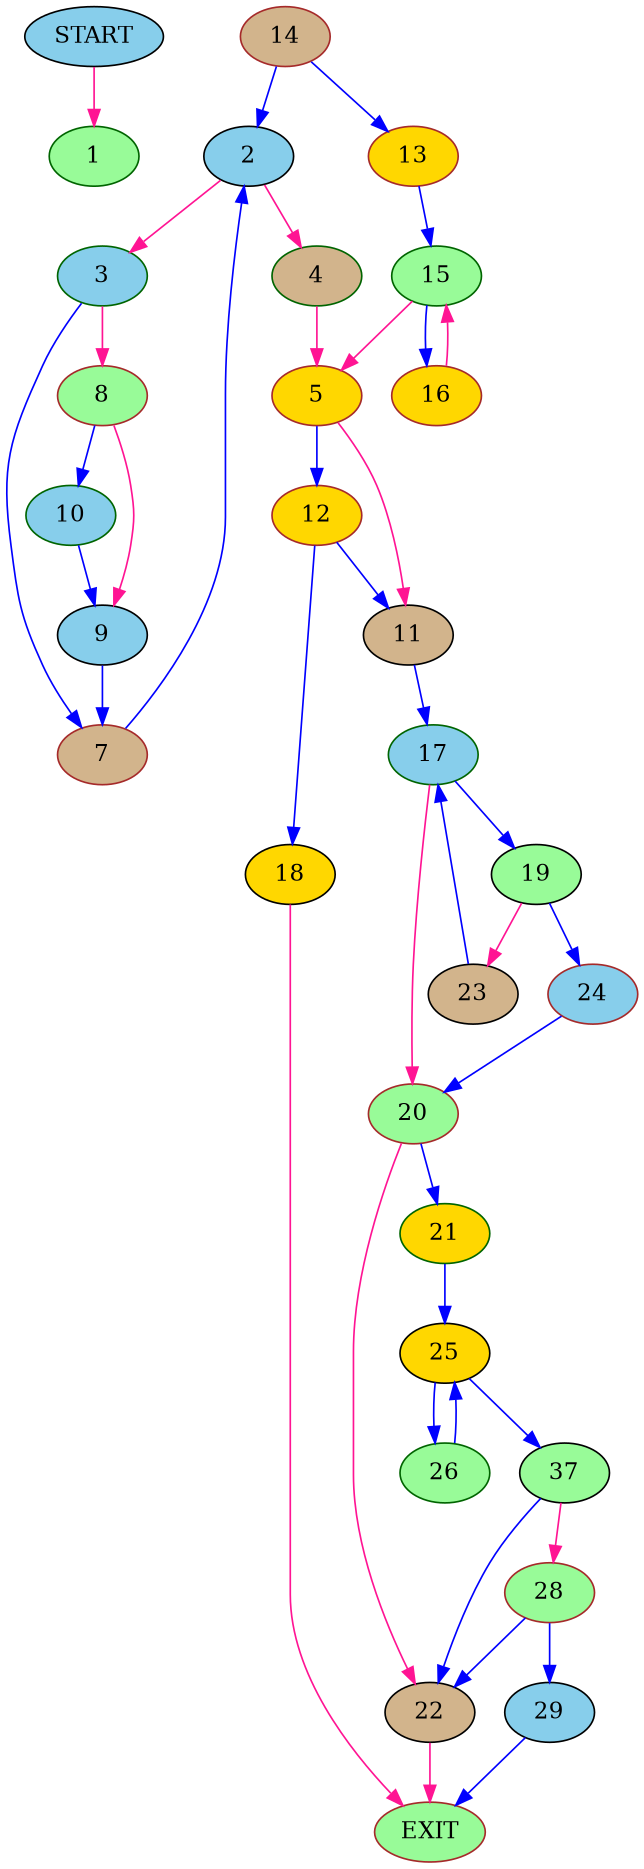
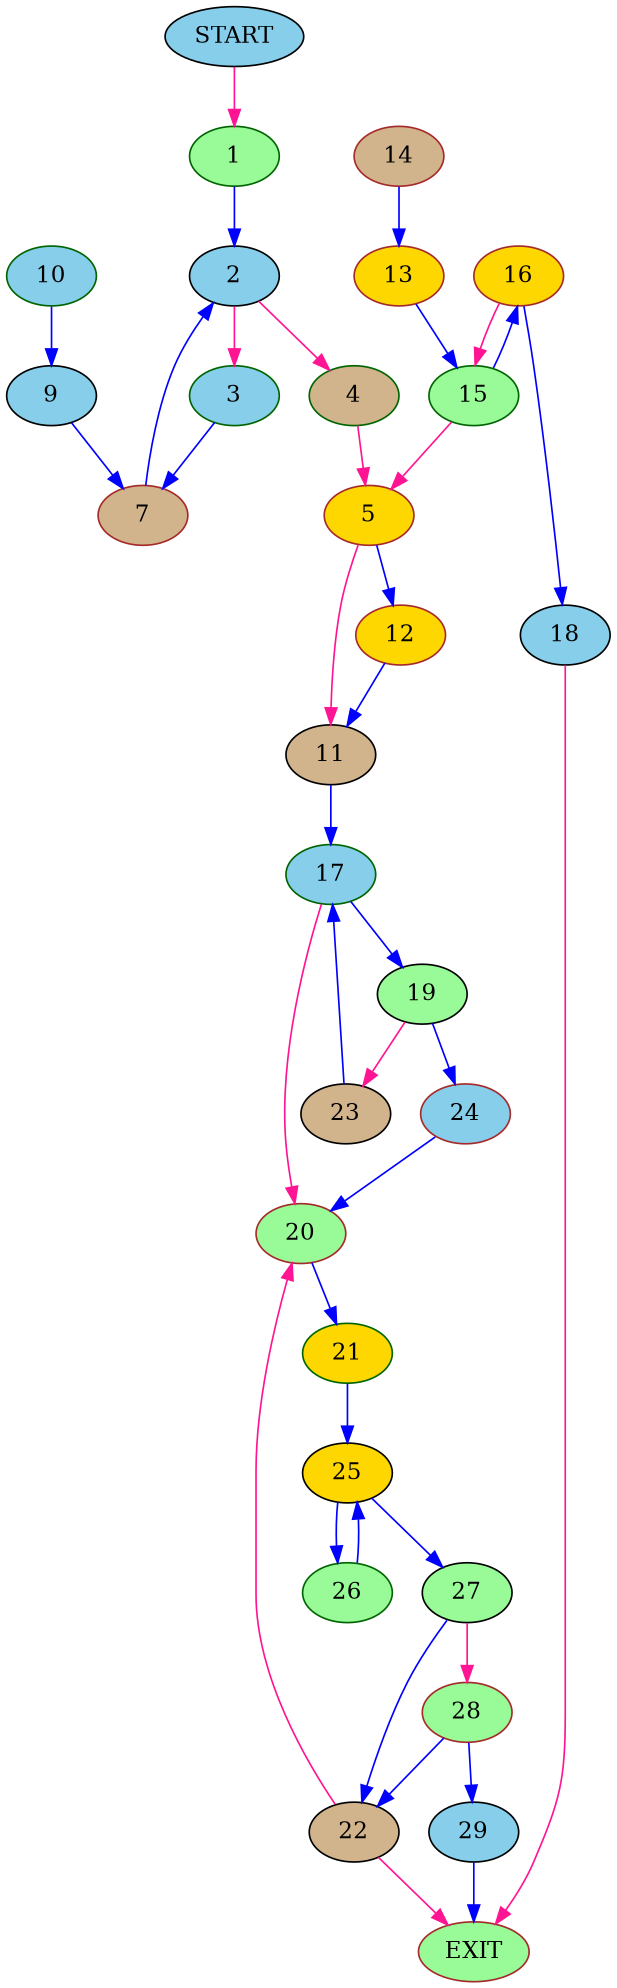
(269, 89) -> (234, 208)
(102, 396) -> none
(304, 686) -> (544, 447)
(290, 874) -> (565, 635)
(353, 1407) -> (256, 1549)
(565, 1473) -> (467, 1593)
